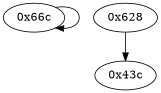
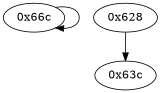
(126, 75) -> (126, 75)
